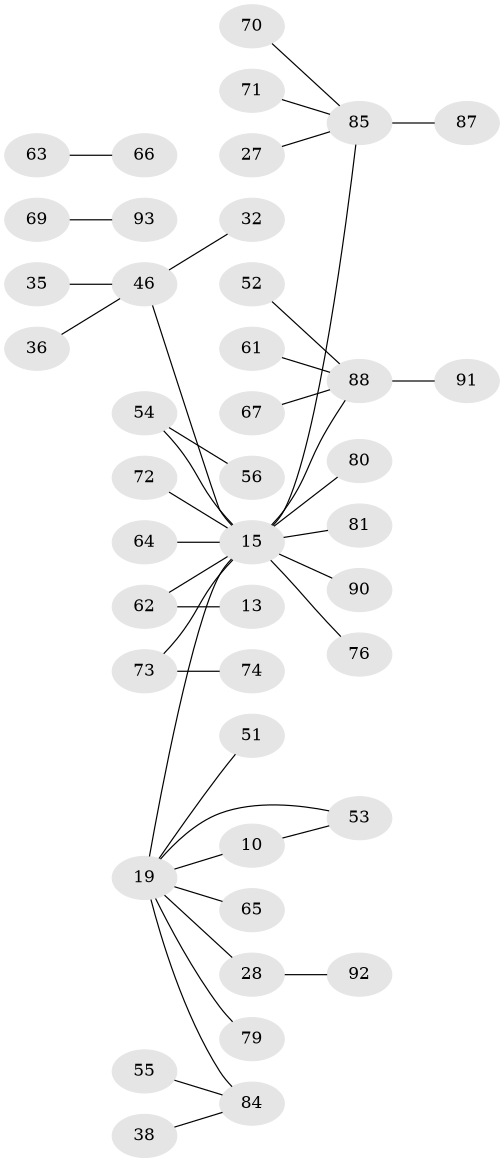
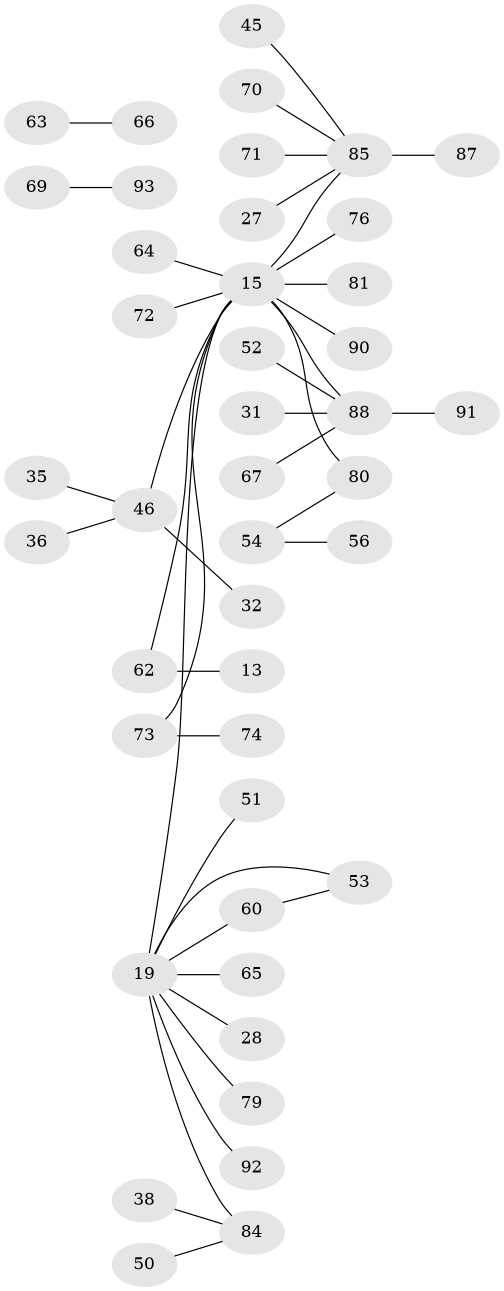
none -> (252, 26)
(252, 349) -> (252, 413)
(198, 478) -> (306, 510)
(252, 846) -> (252, 910)
(306, 975) -> (186, 1077)
(145, 1071) -> (145, 1265)
